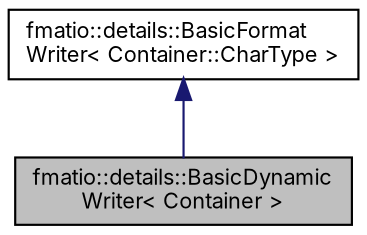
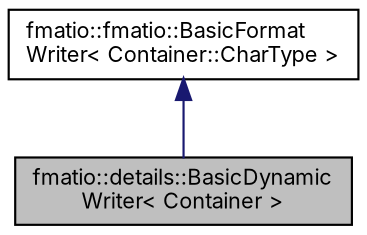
(184, 45) -> (184, 45)
